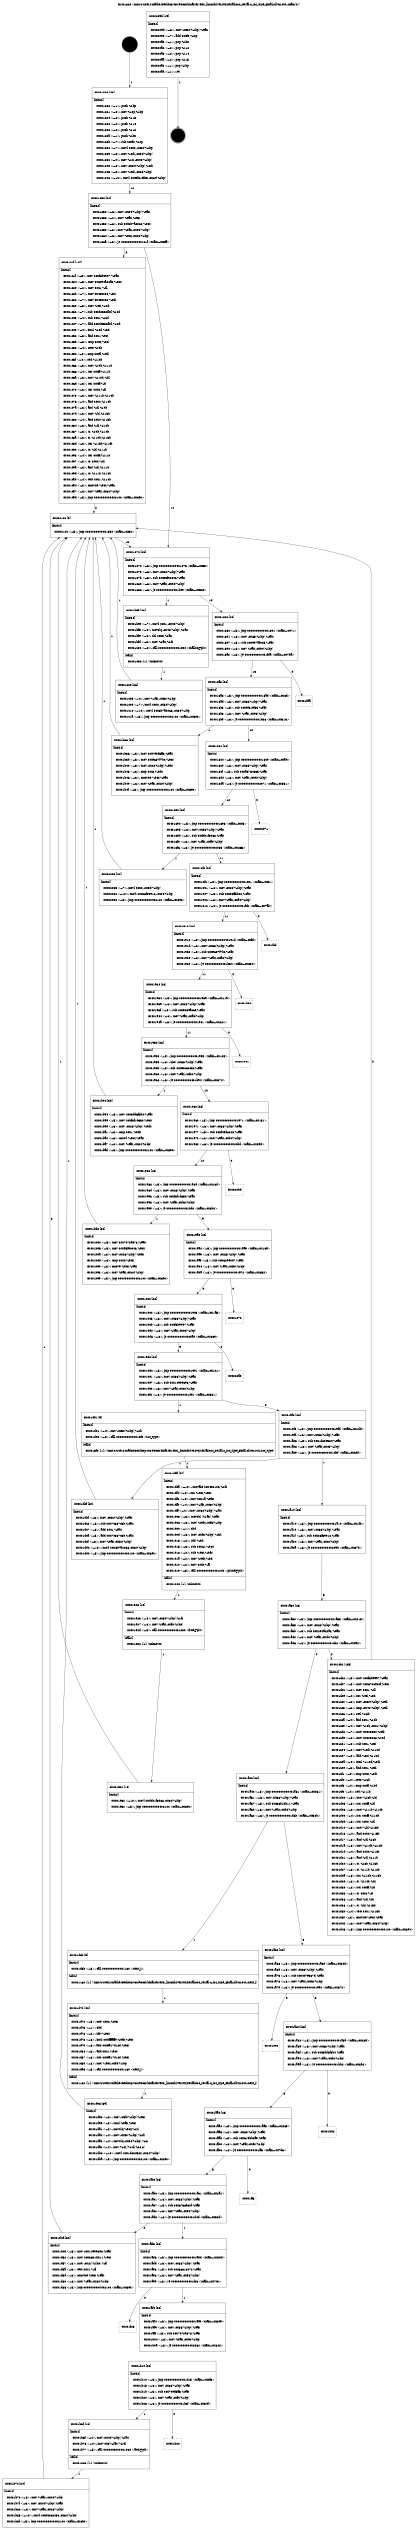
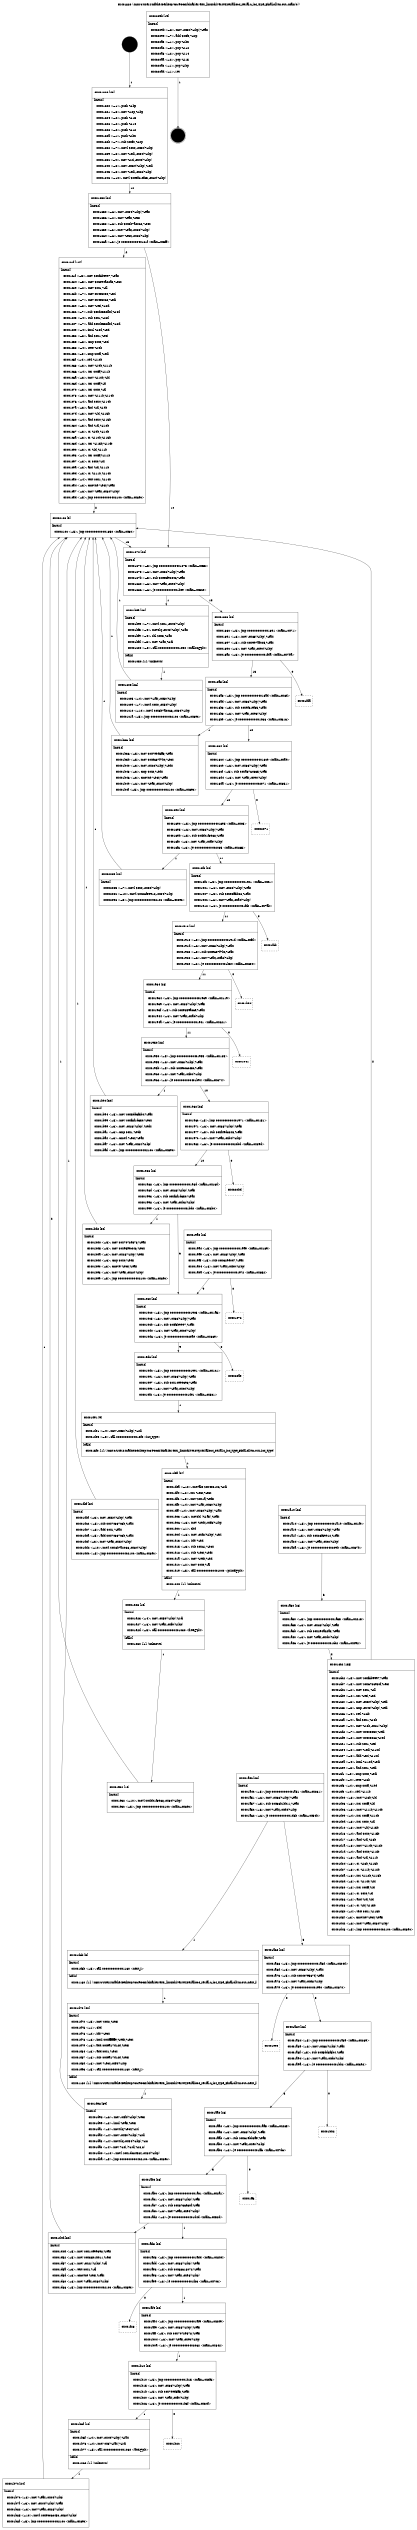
(202, 1221) -> (178, 1253)
(322, 1434) -> none
(301, 1710) -> none
none -> (178, 2355)
